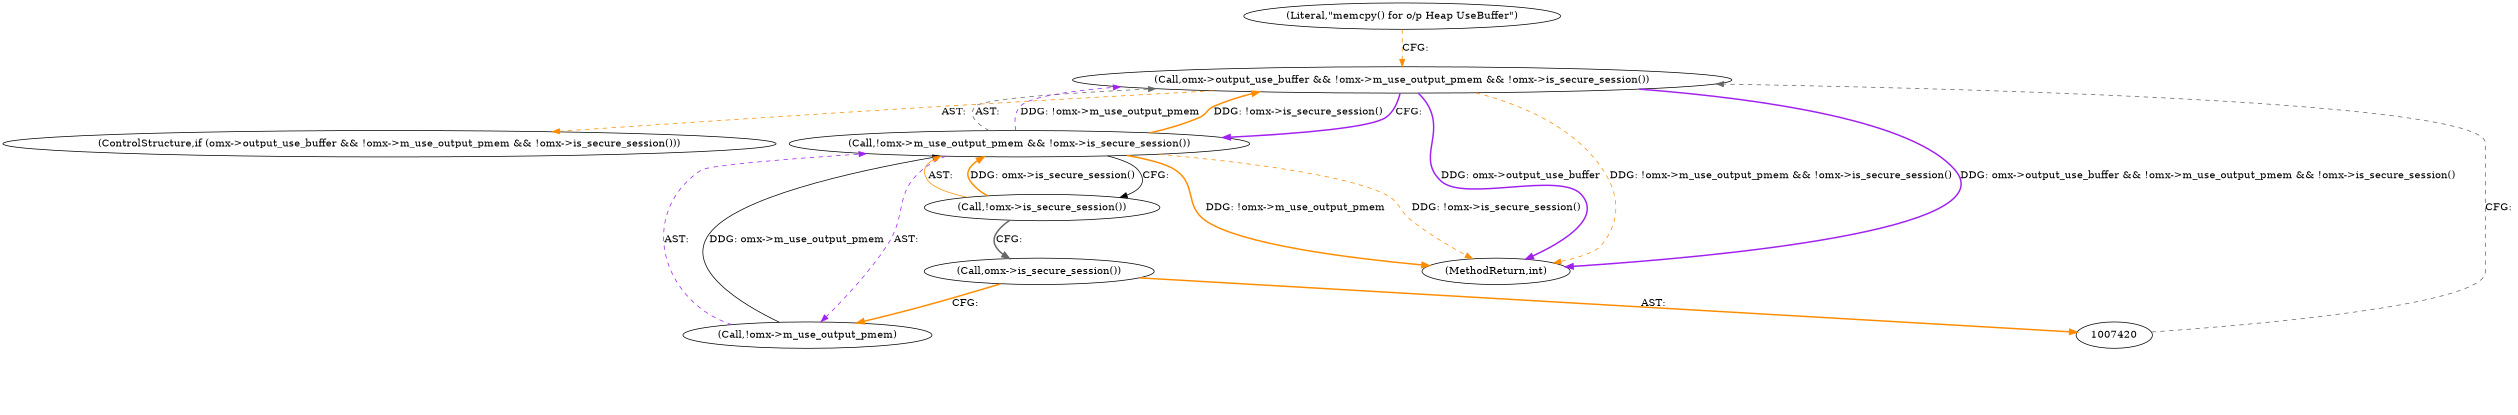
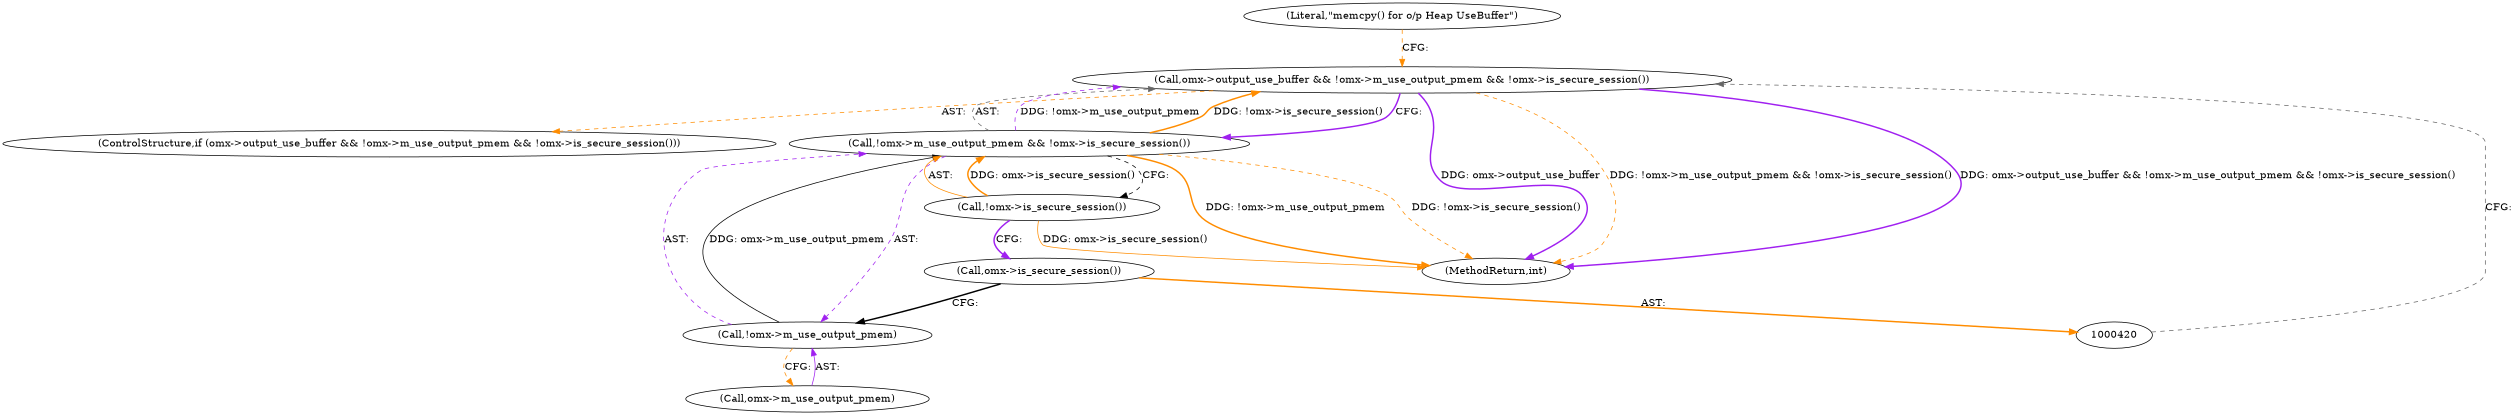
(1138, 170) -> (1138, 170)
(995, 236) -> (995, 236)
none -> (1217, 258)
(933, 304) -> (933, 304)
(2114, 335) -> (2114, 335)
none -> (807, 399)
